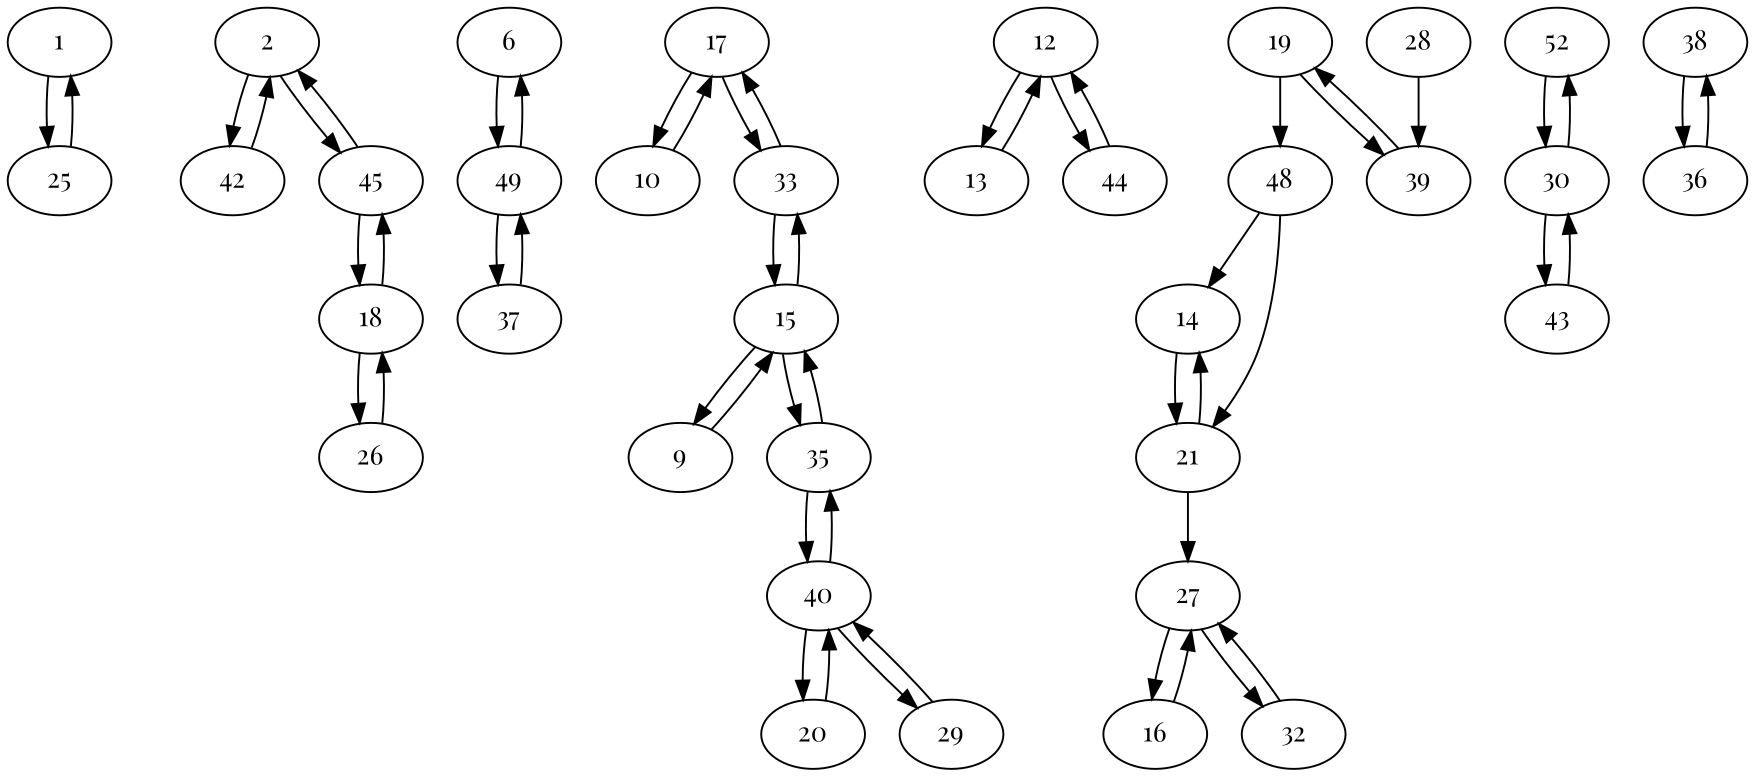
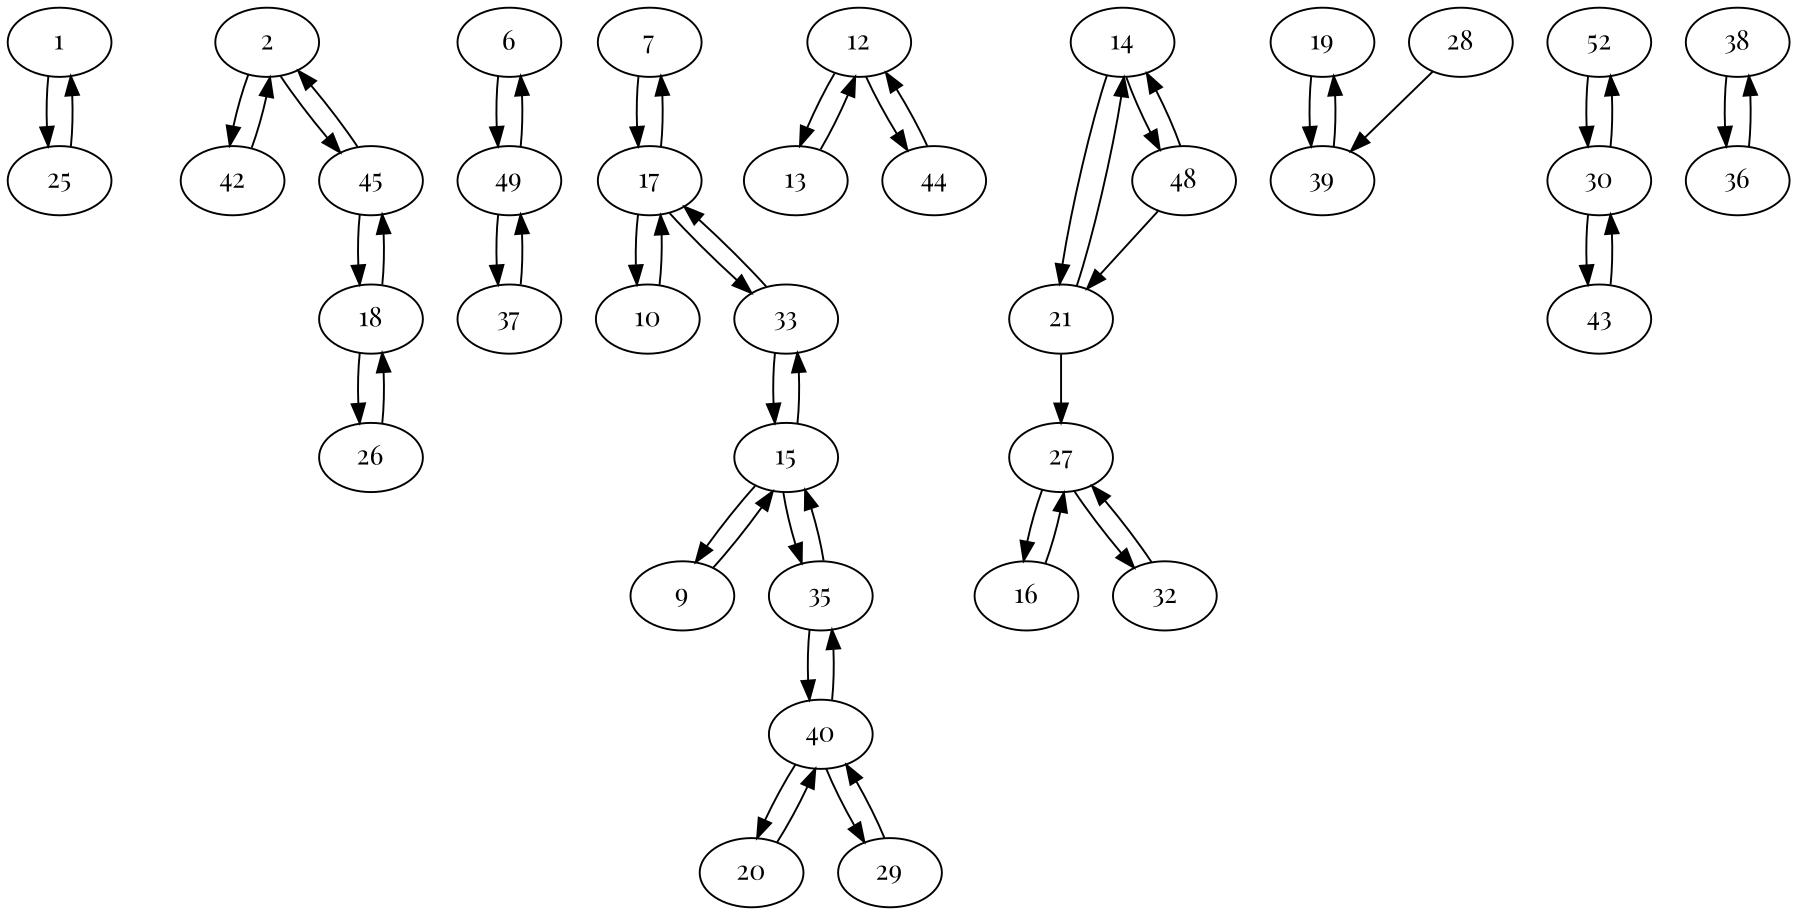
none -> (650, 42)
(1280, 102) -> (1138, 105)
